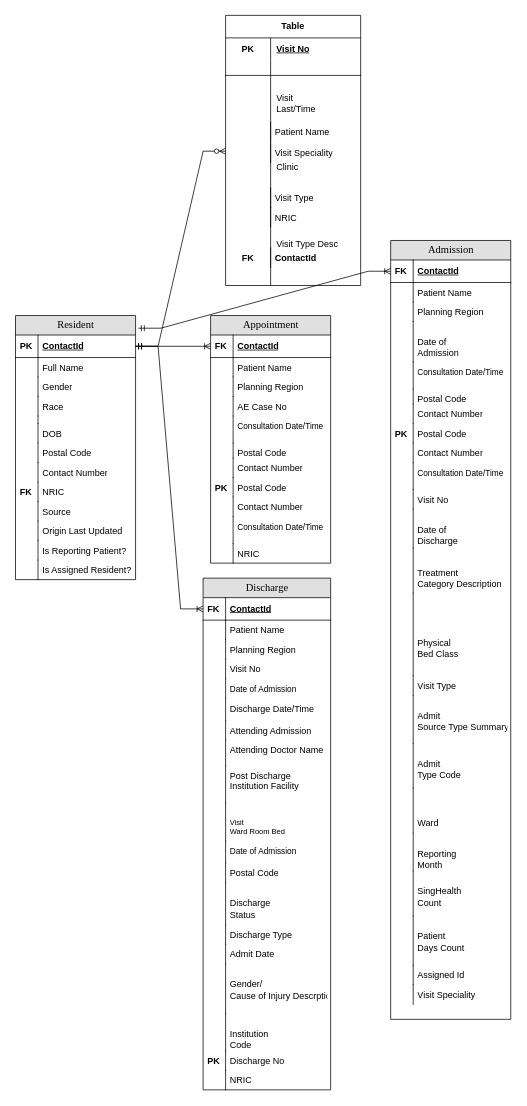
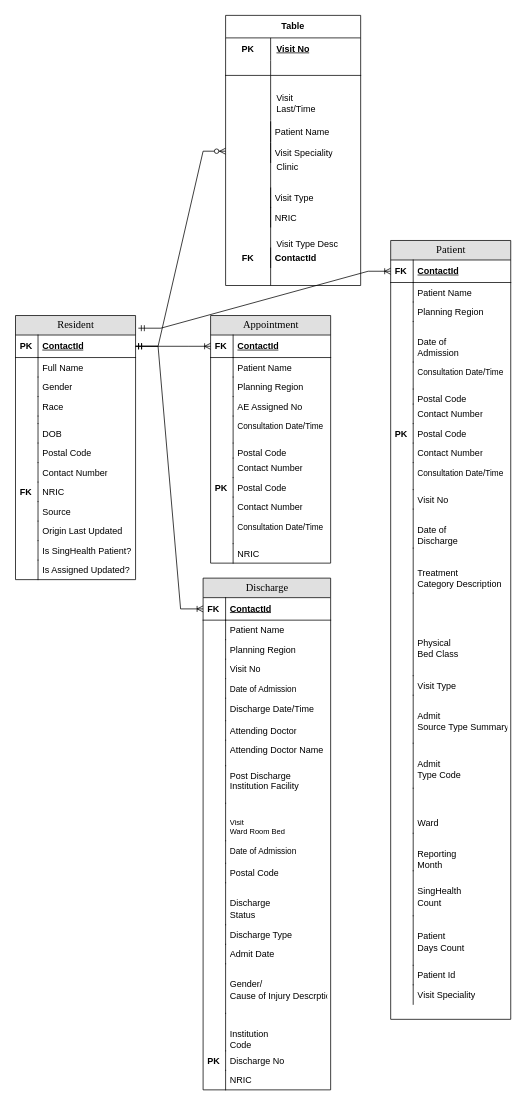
(451, 250) -> (451, 250)
(260, 407) -> (269, 407)
(87, 556) -> (87, 556)
(87, 576) -> (87, 576)
(273, 731) -> (268, 731)
(443, 976) -> (440, 976)
